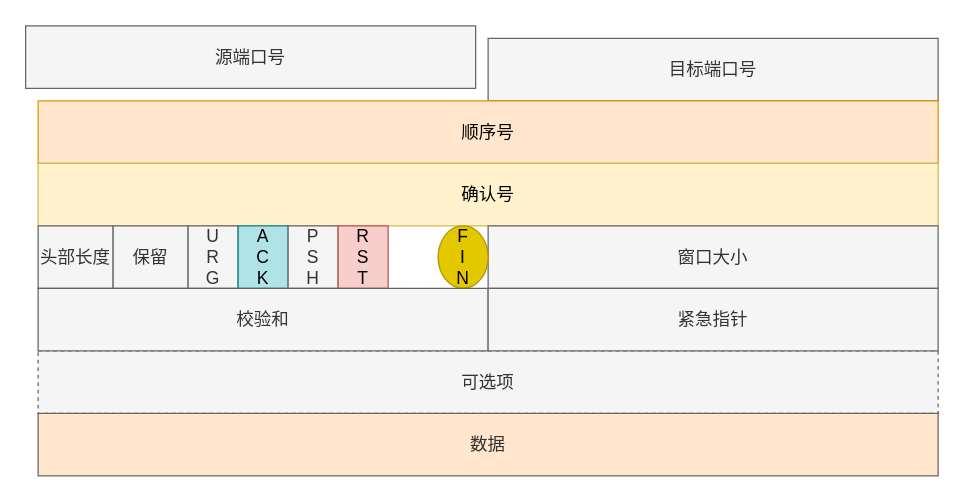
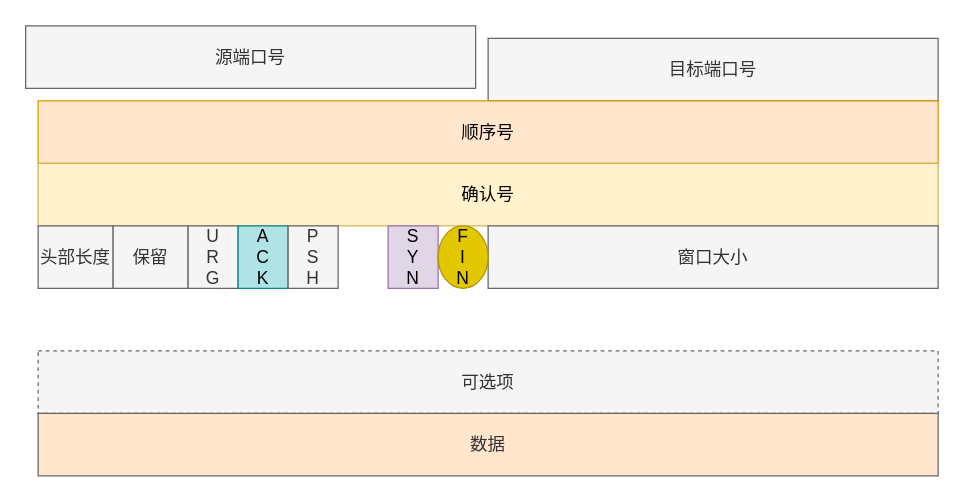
(363, 257) -> none
none -> (413, 257)
(263, 319) -> none
(713, 319) -> none
